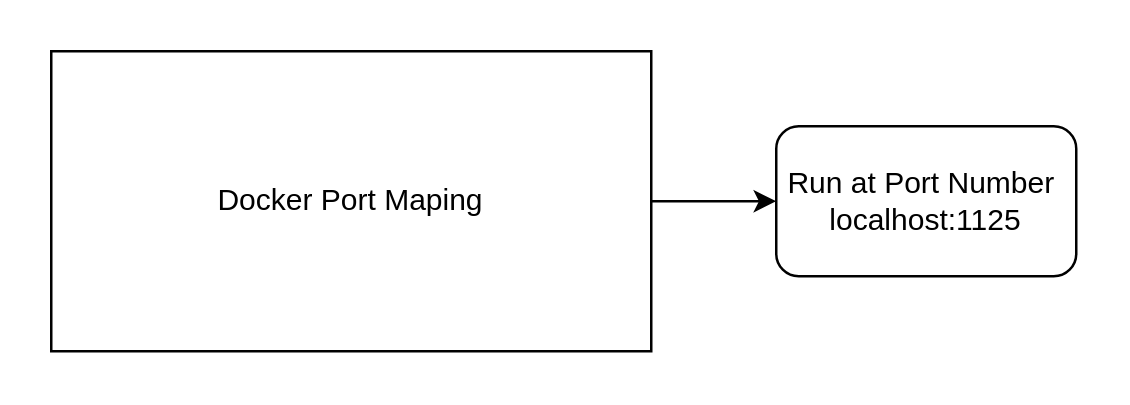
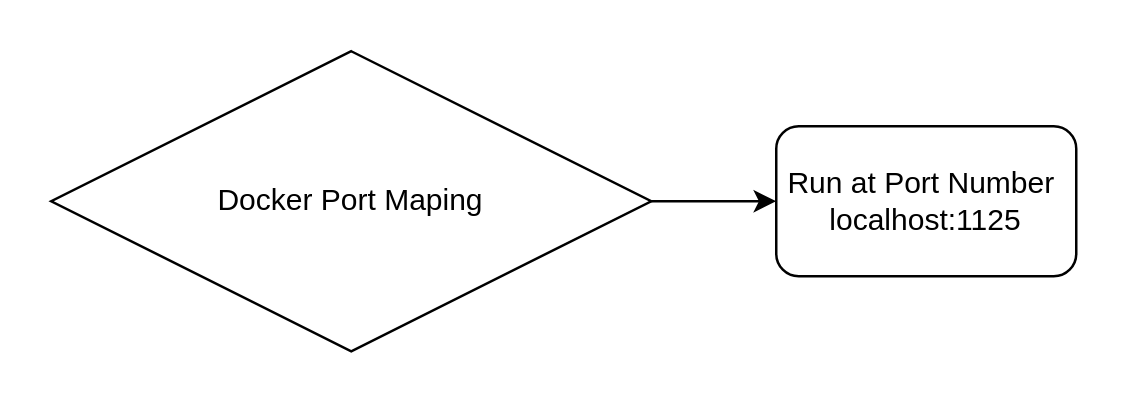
(351, 201) -> (351, 201)
